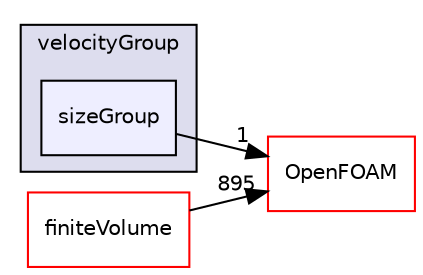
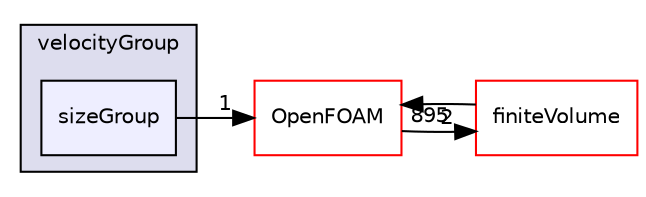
none -> (428, 132)
